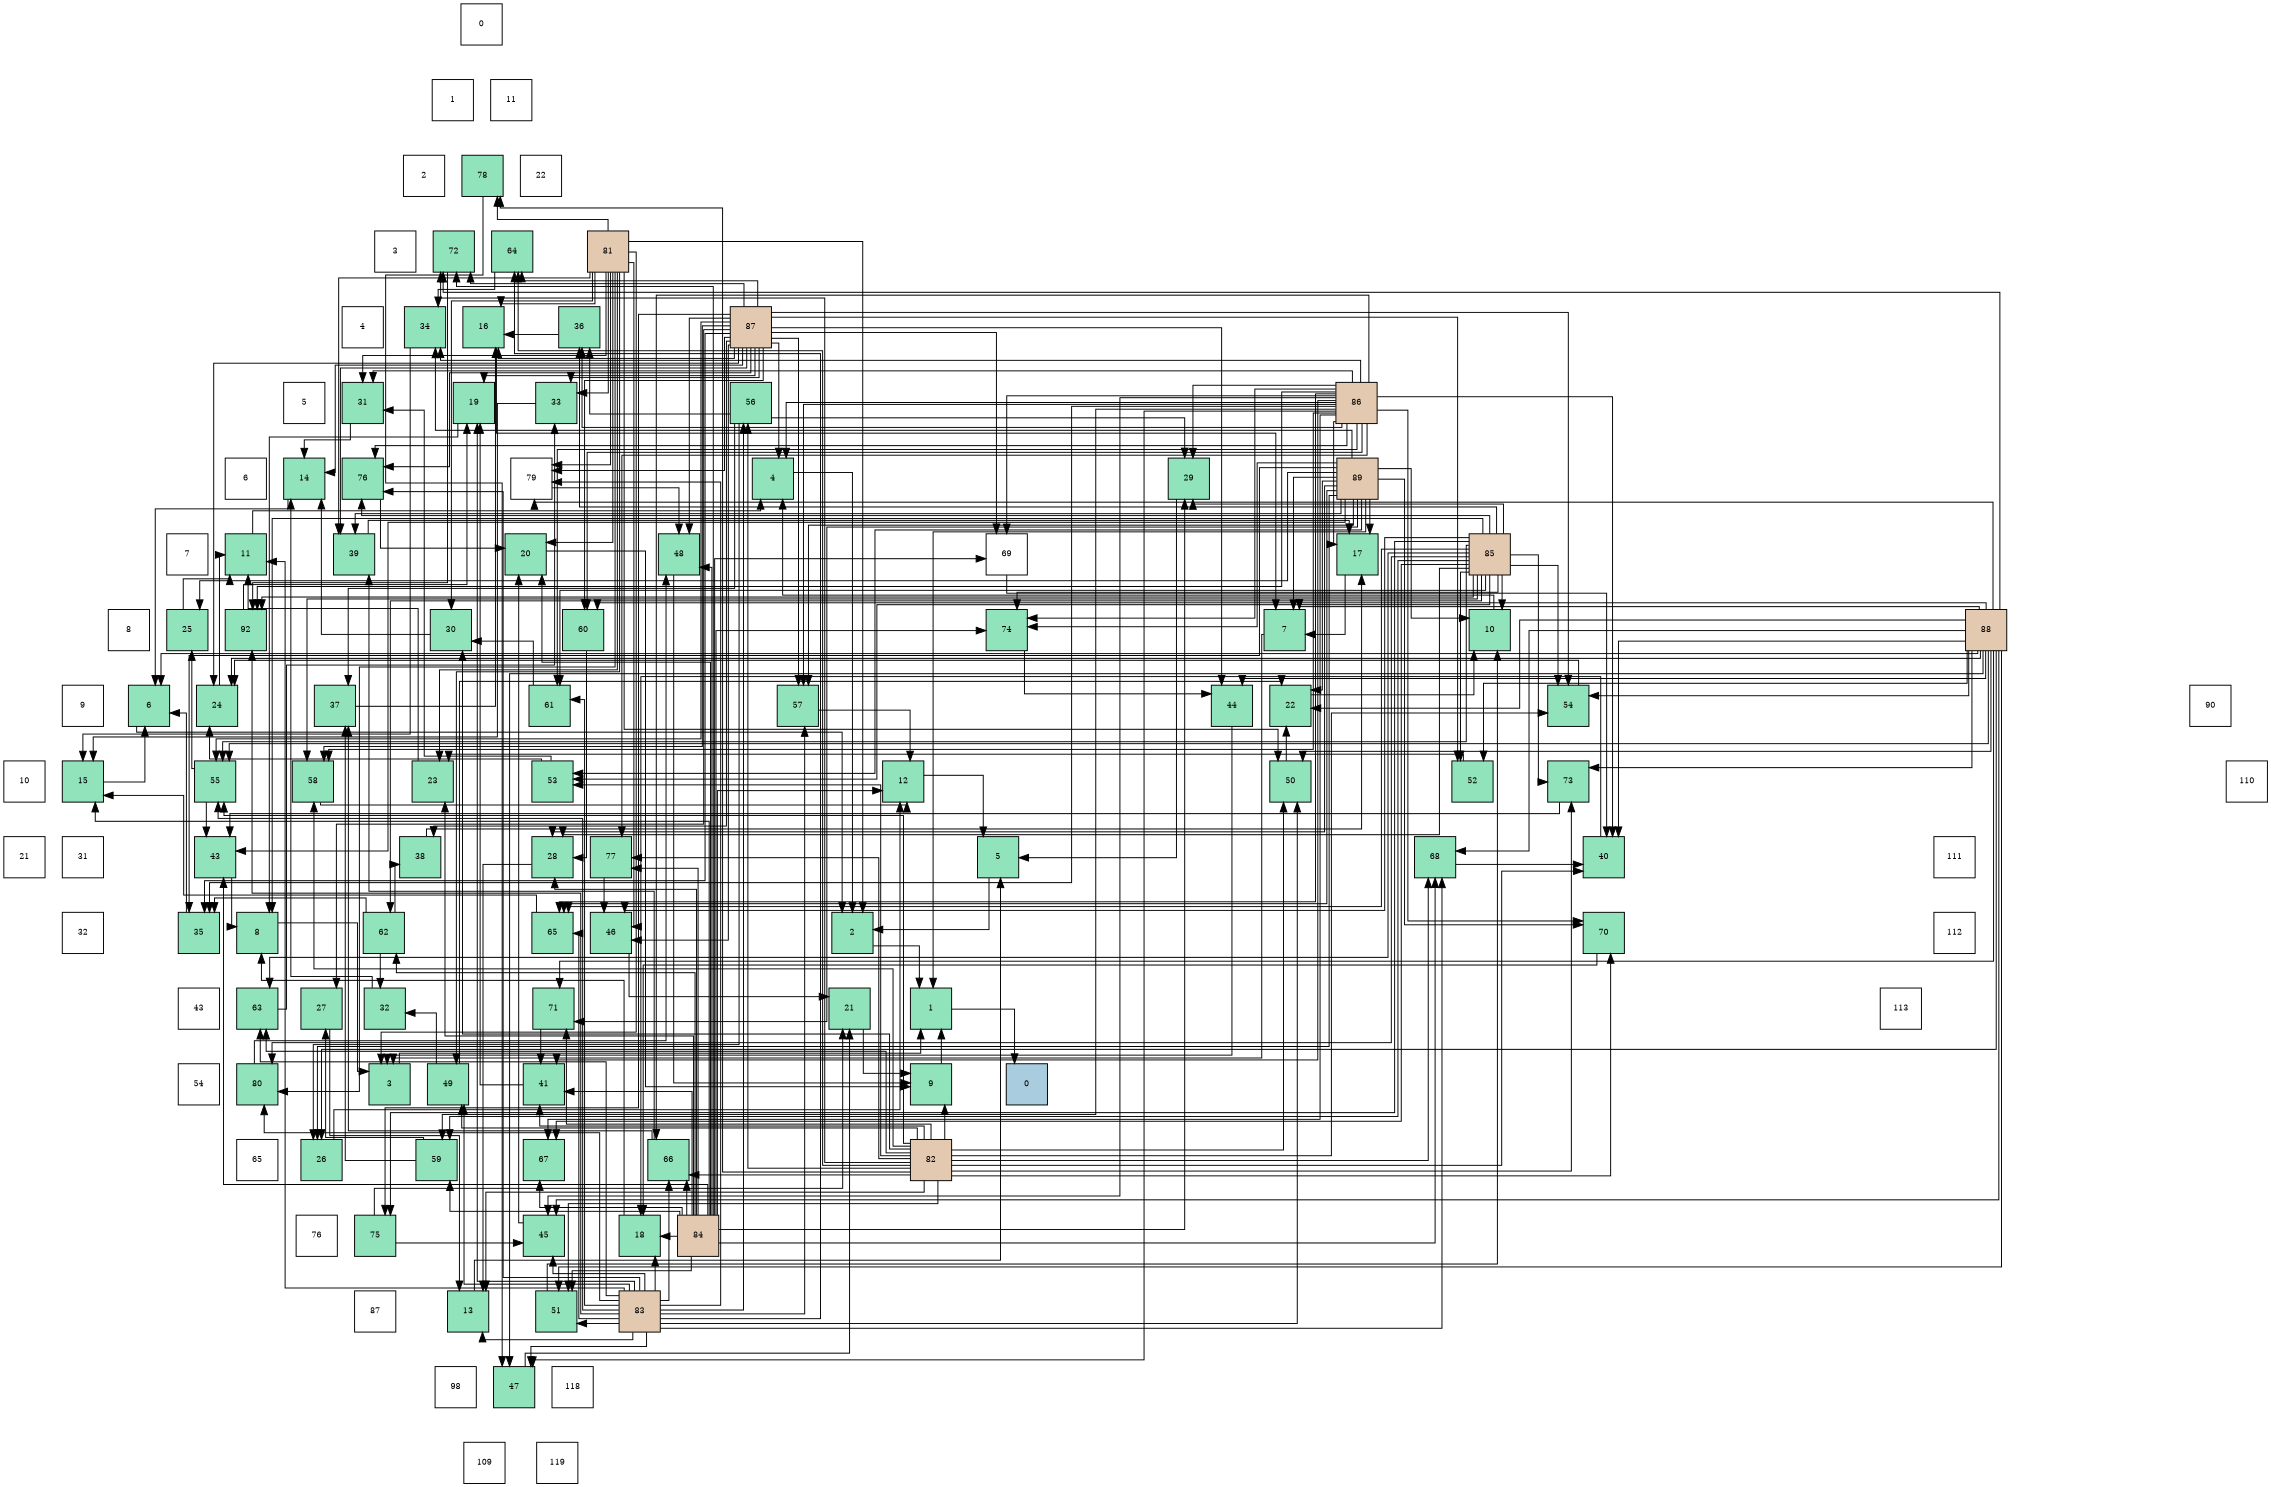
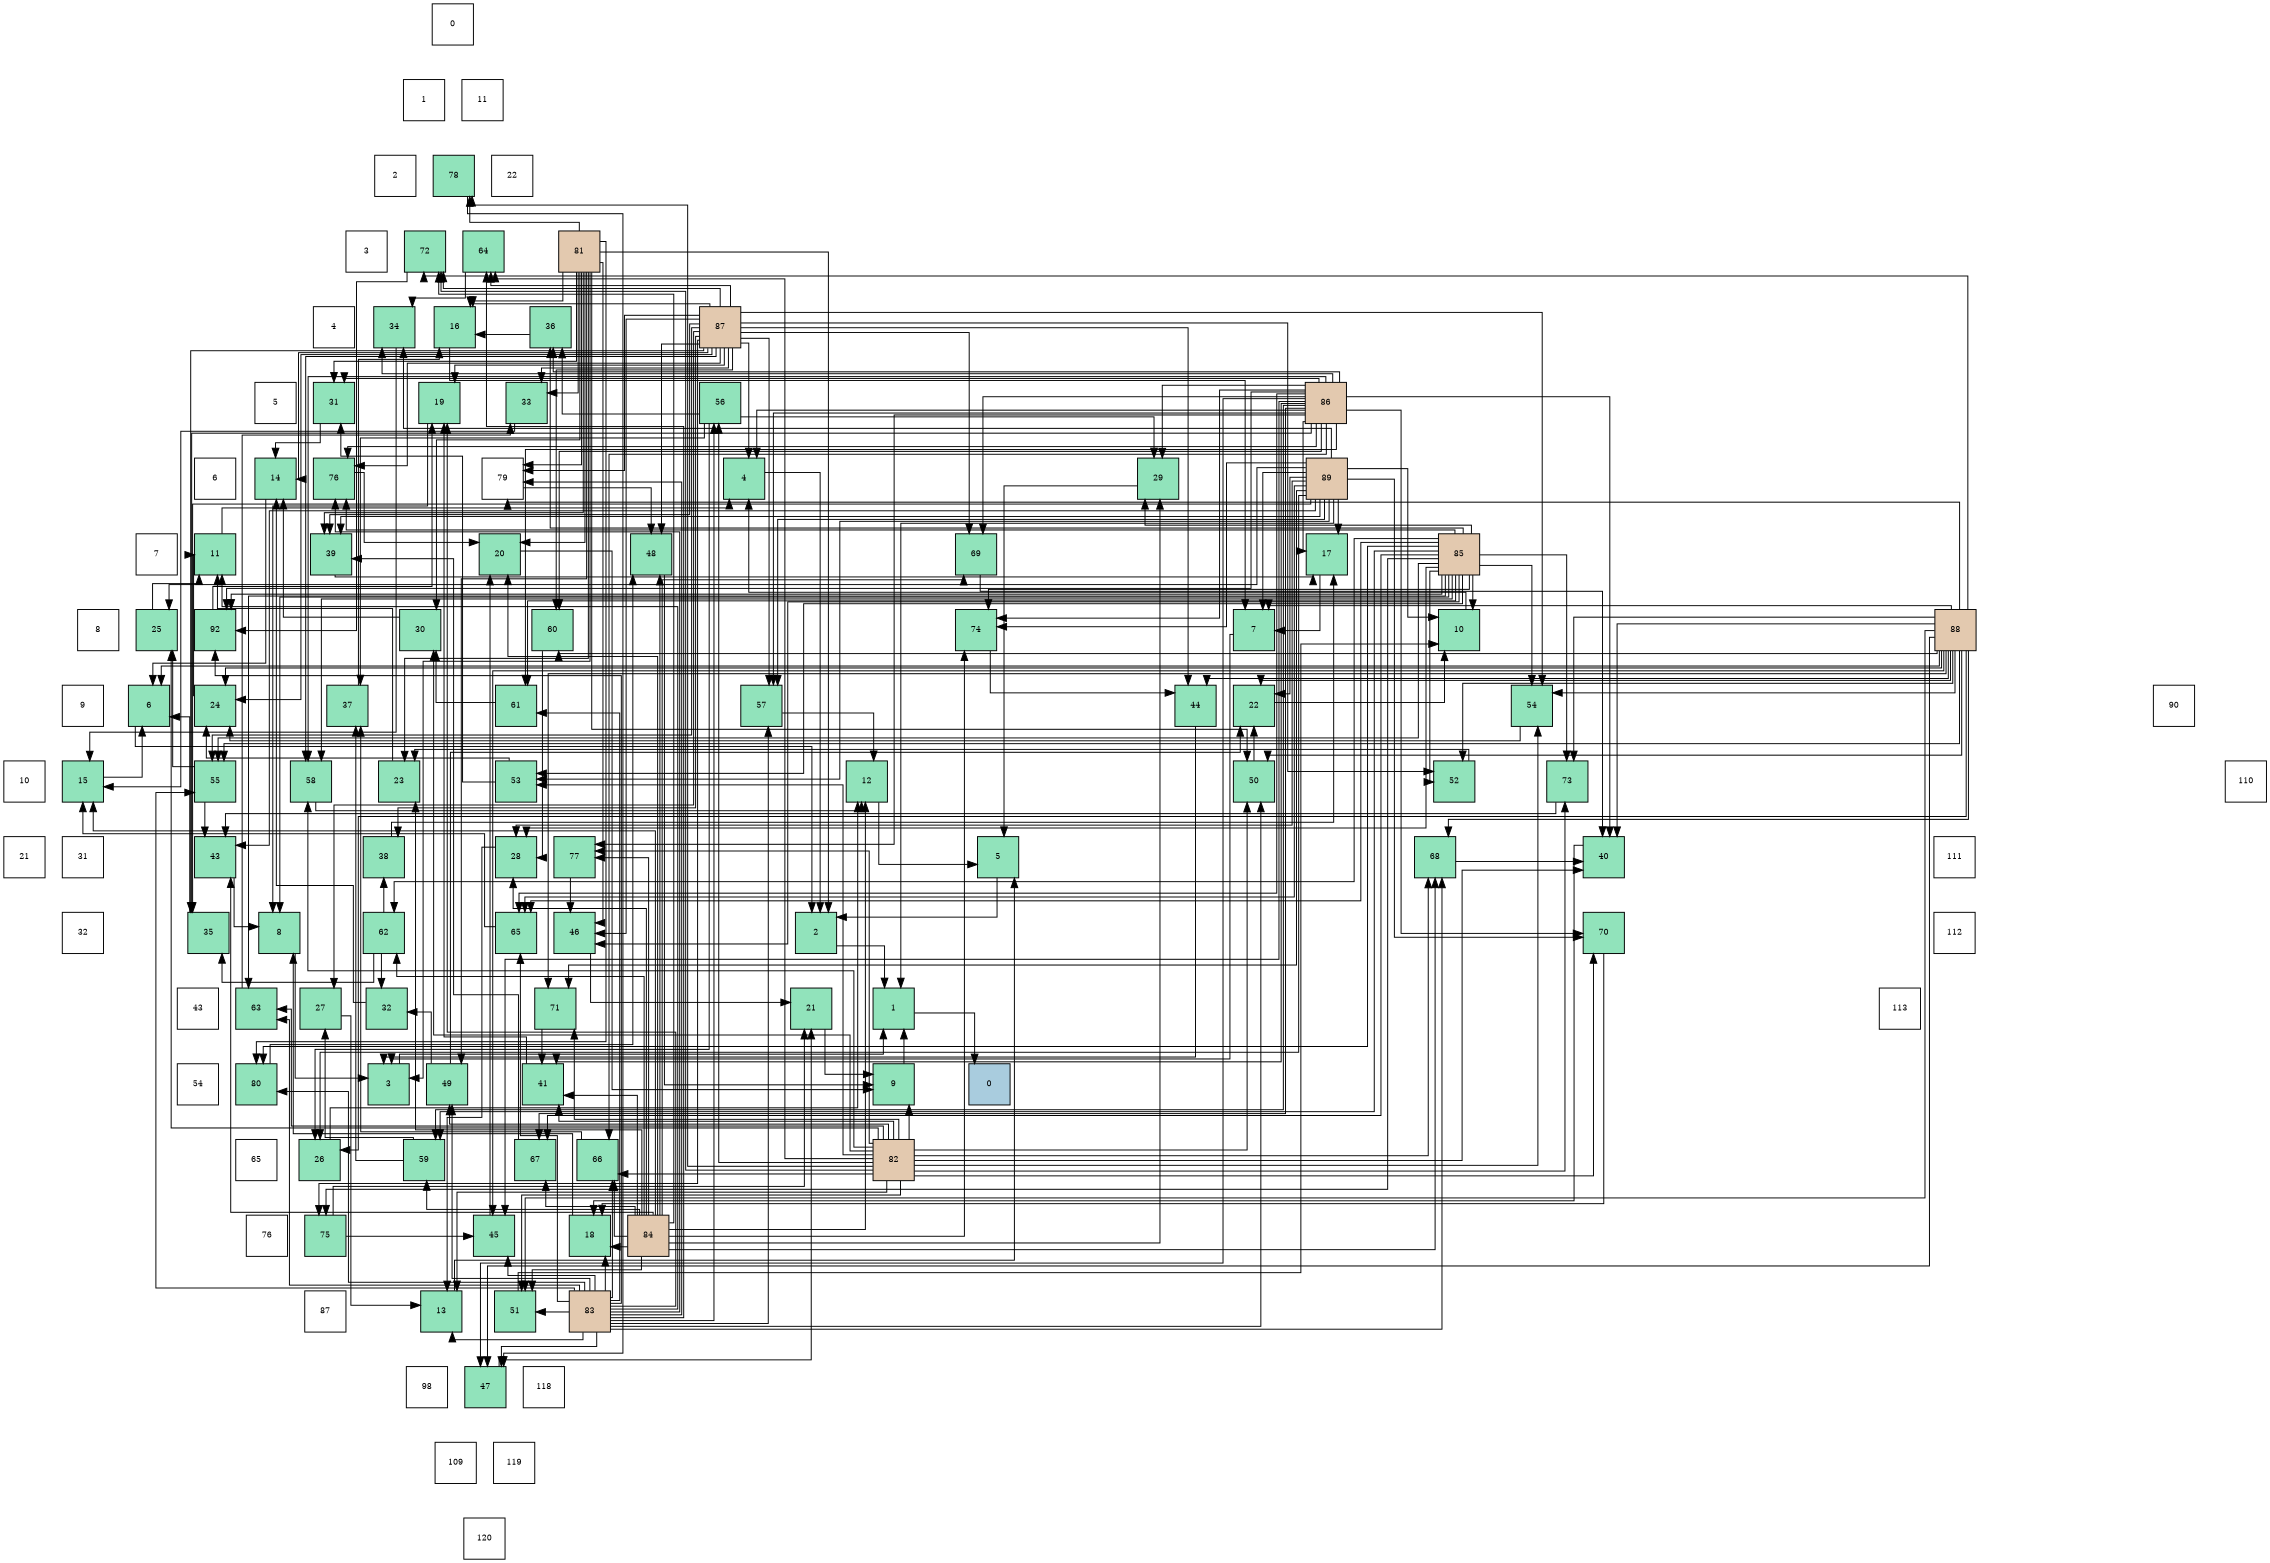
(1007, 554) -> (976, 554)
(729, 816) -> (267, 1128)
(369, 837) -> (454, 725)
none -> (484, 1539)
